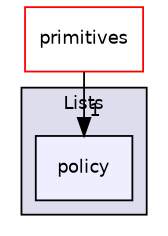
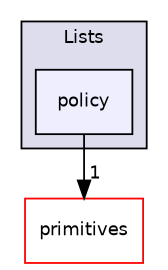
(84, 98) -> (84, 160)
